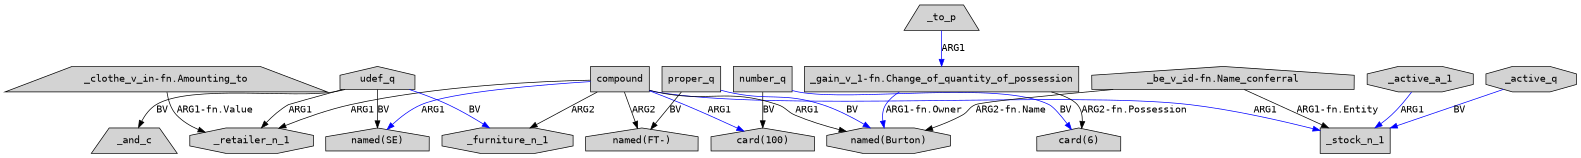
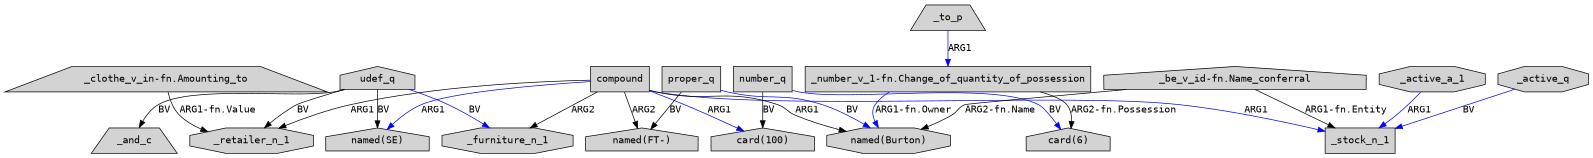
(942, 79) -> (948, 79)
(300, 110) -> (303, 110)
